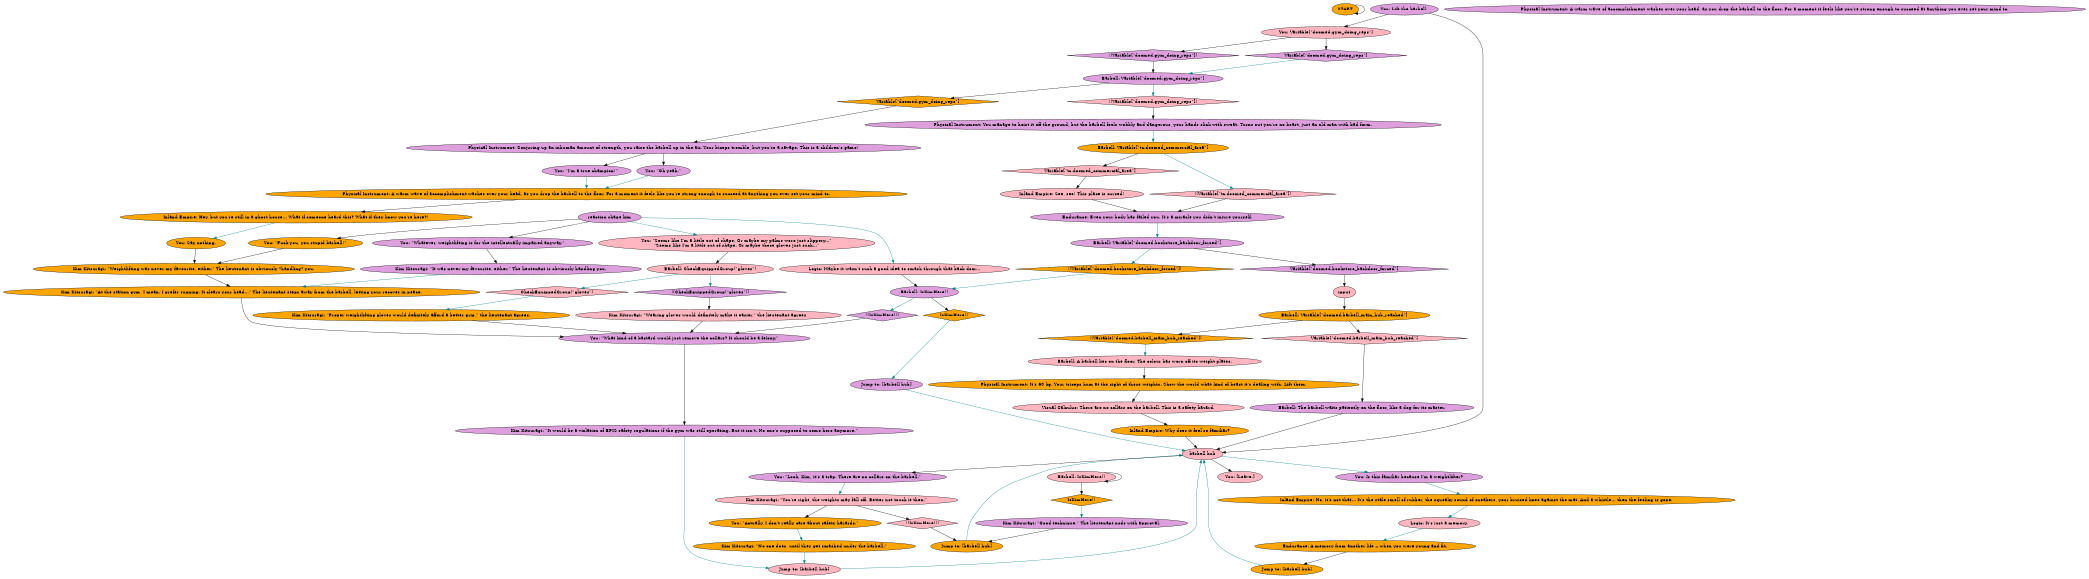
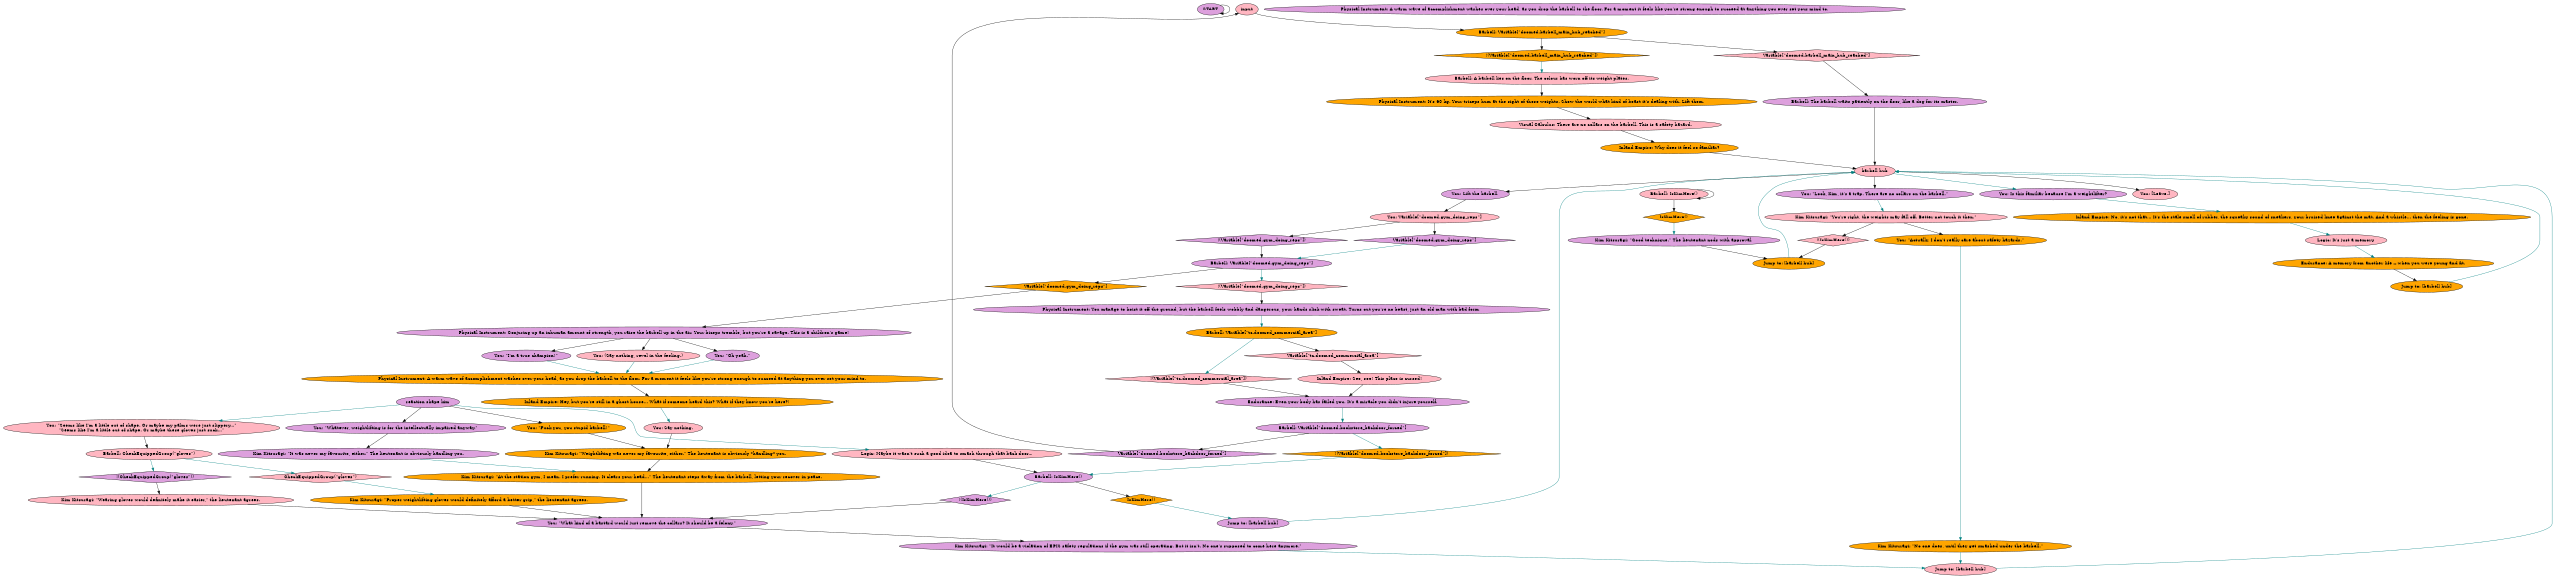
(1345, 9) -> (1211, 9)
(196, 243) -> (673, 428)
(1483, 327) -> (1665, 182)
none -> (638, 356)
